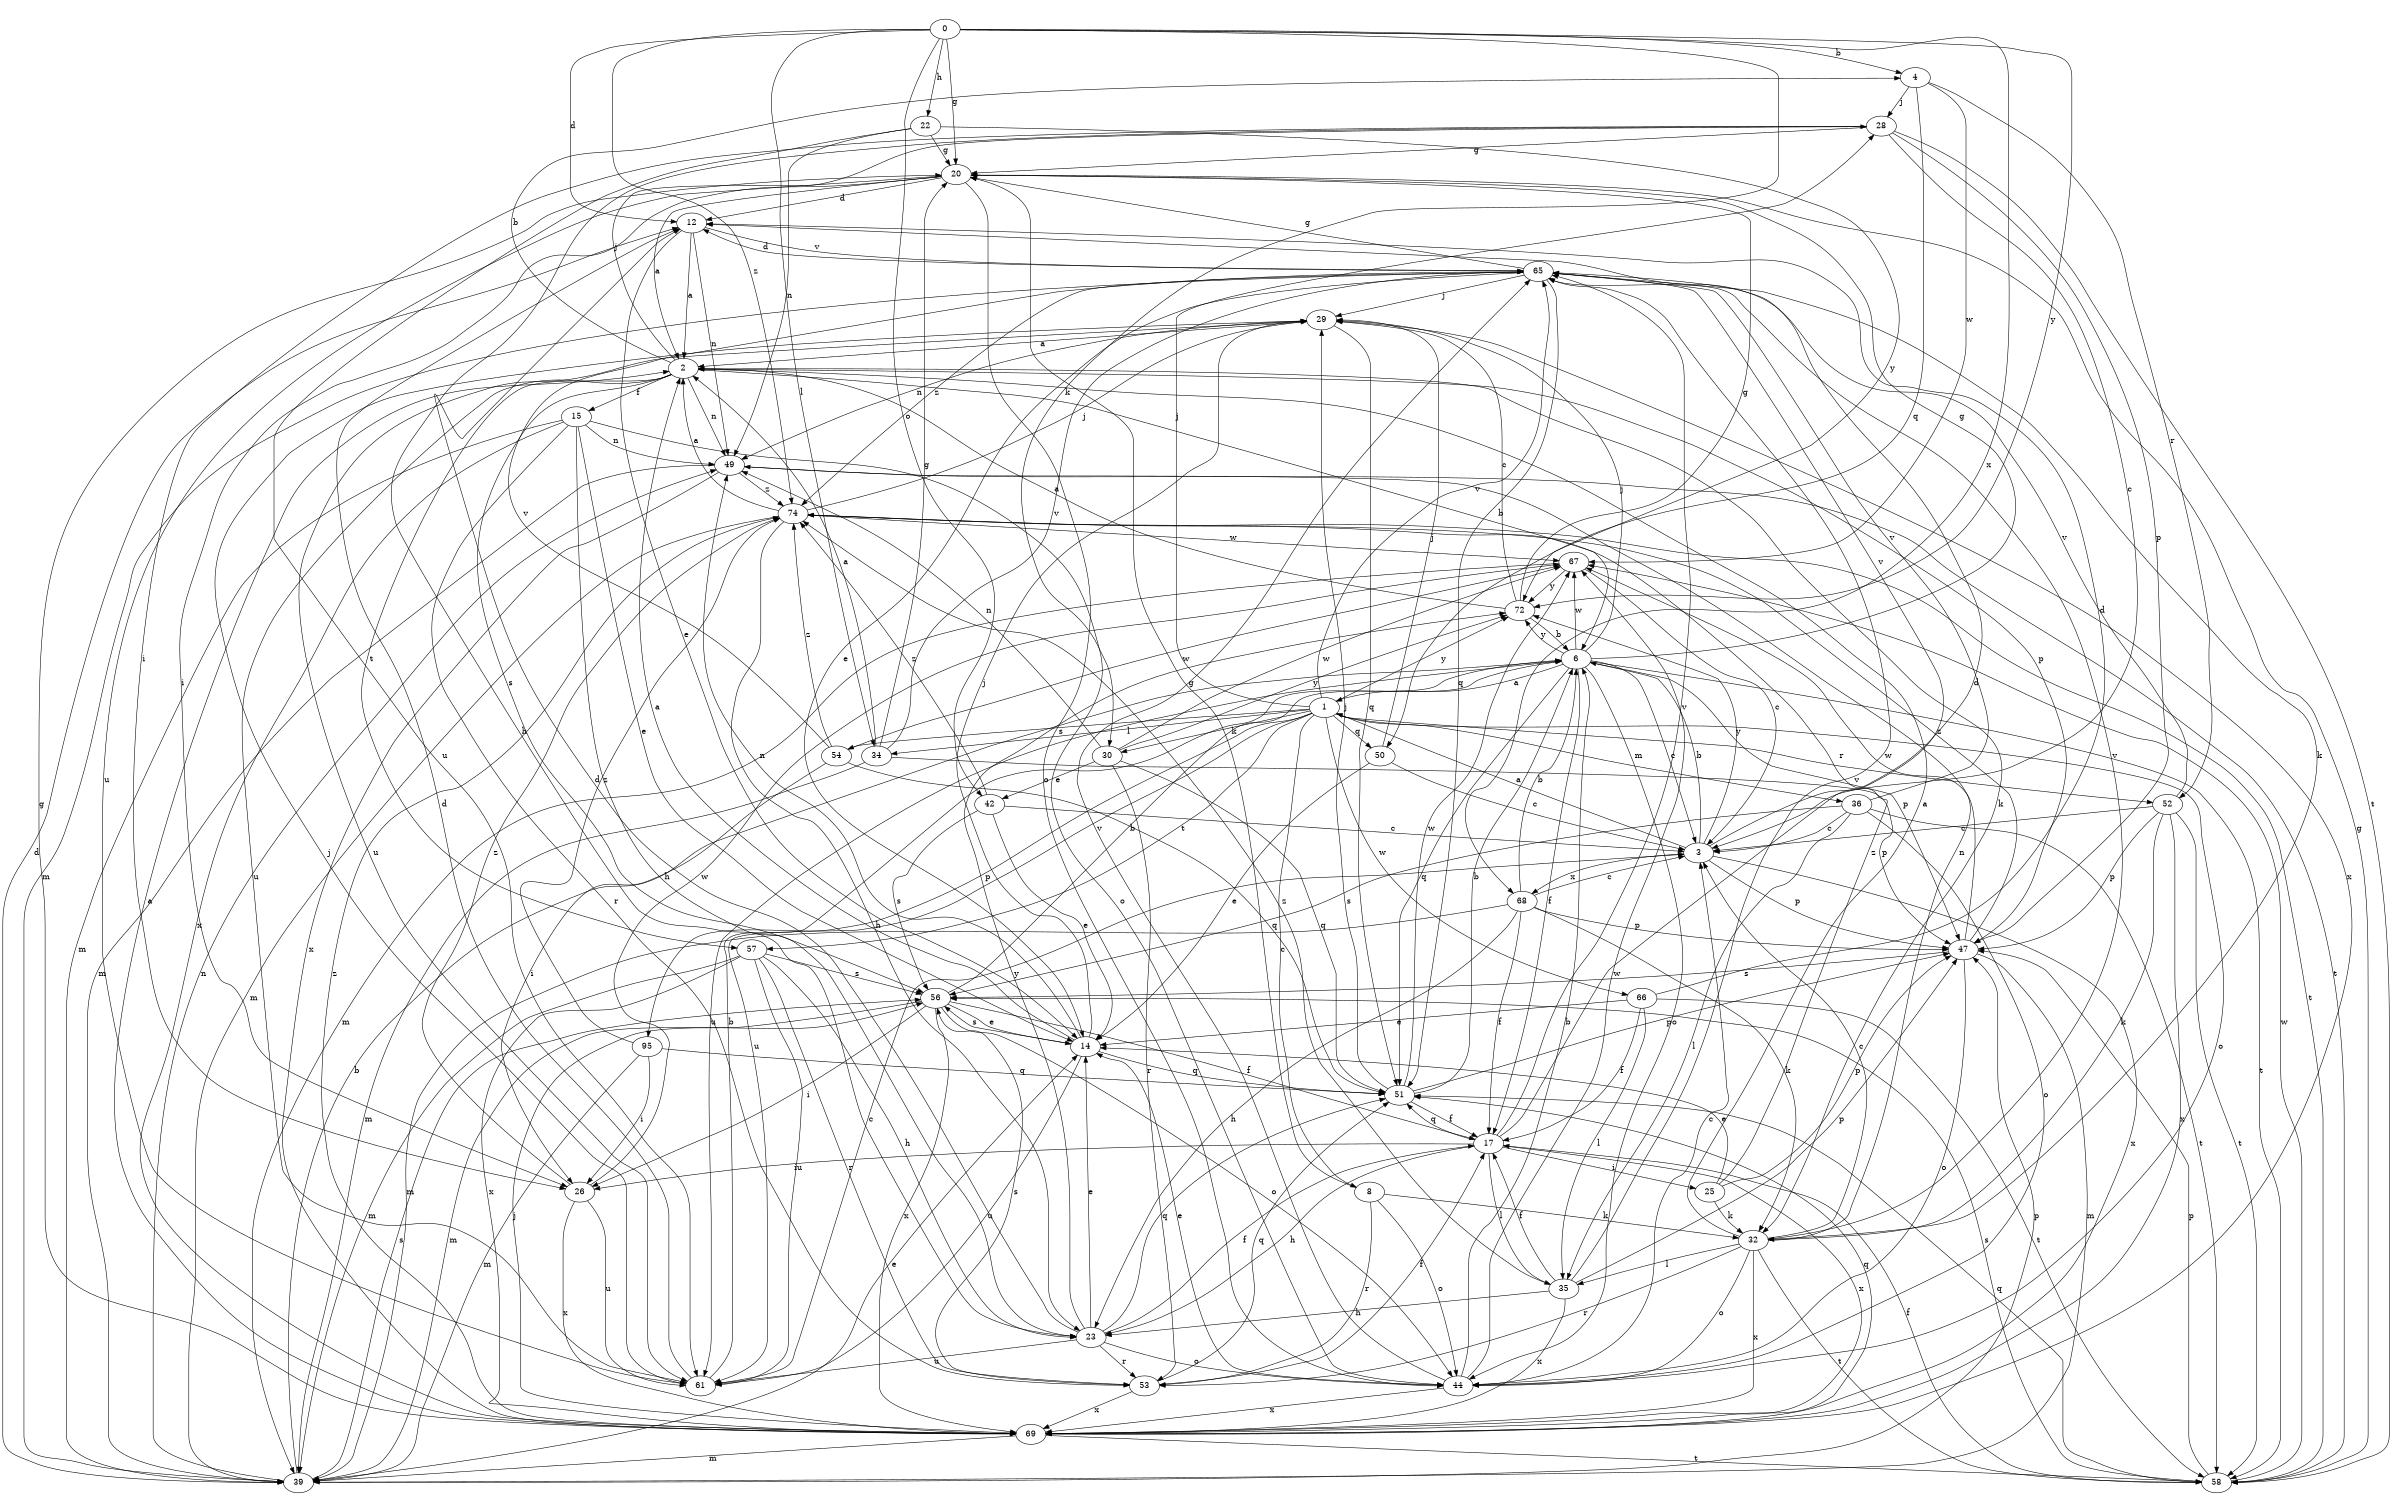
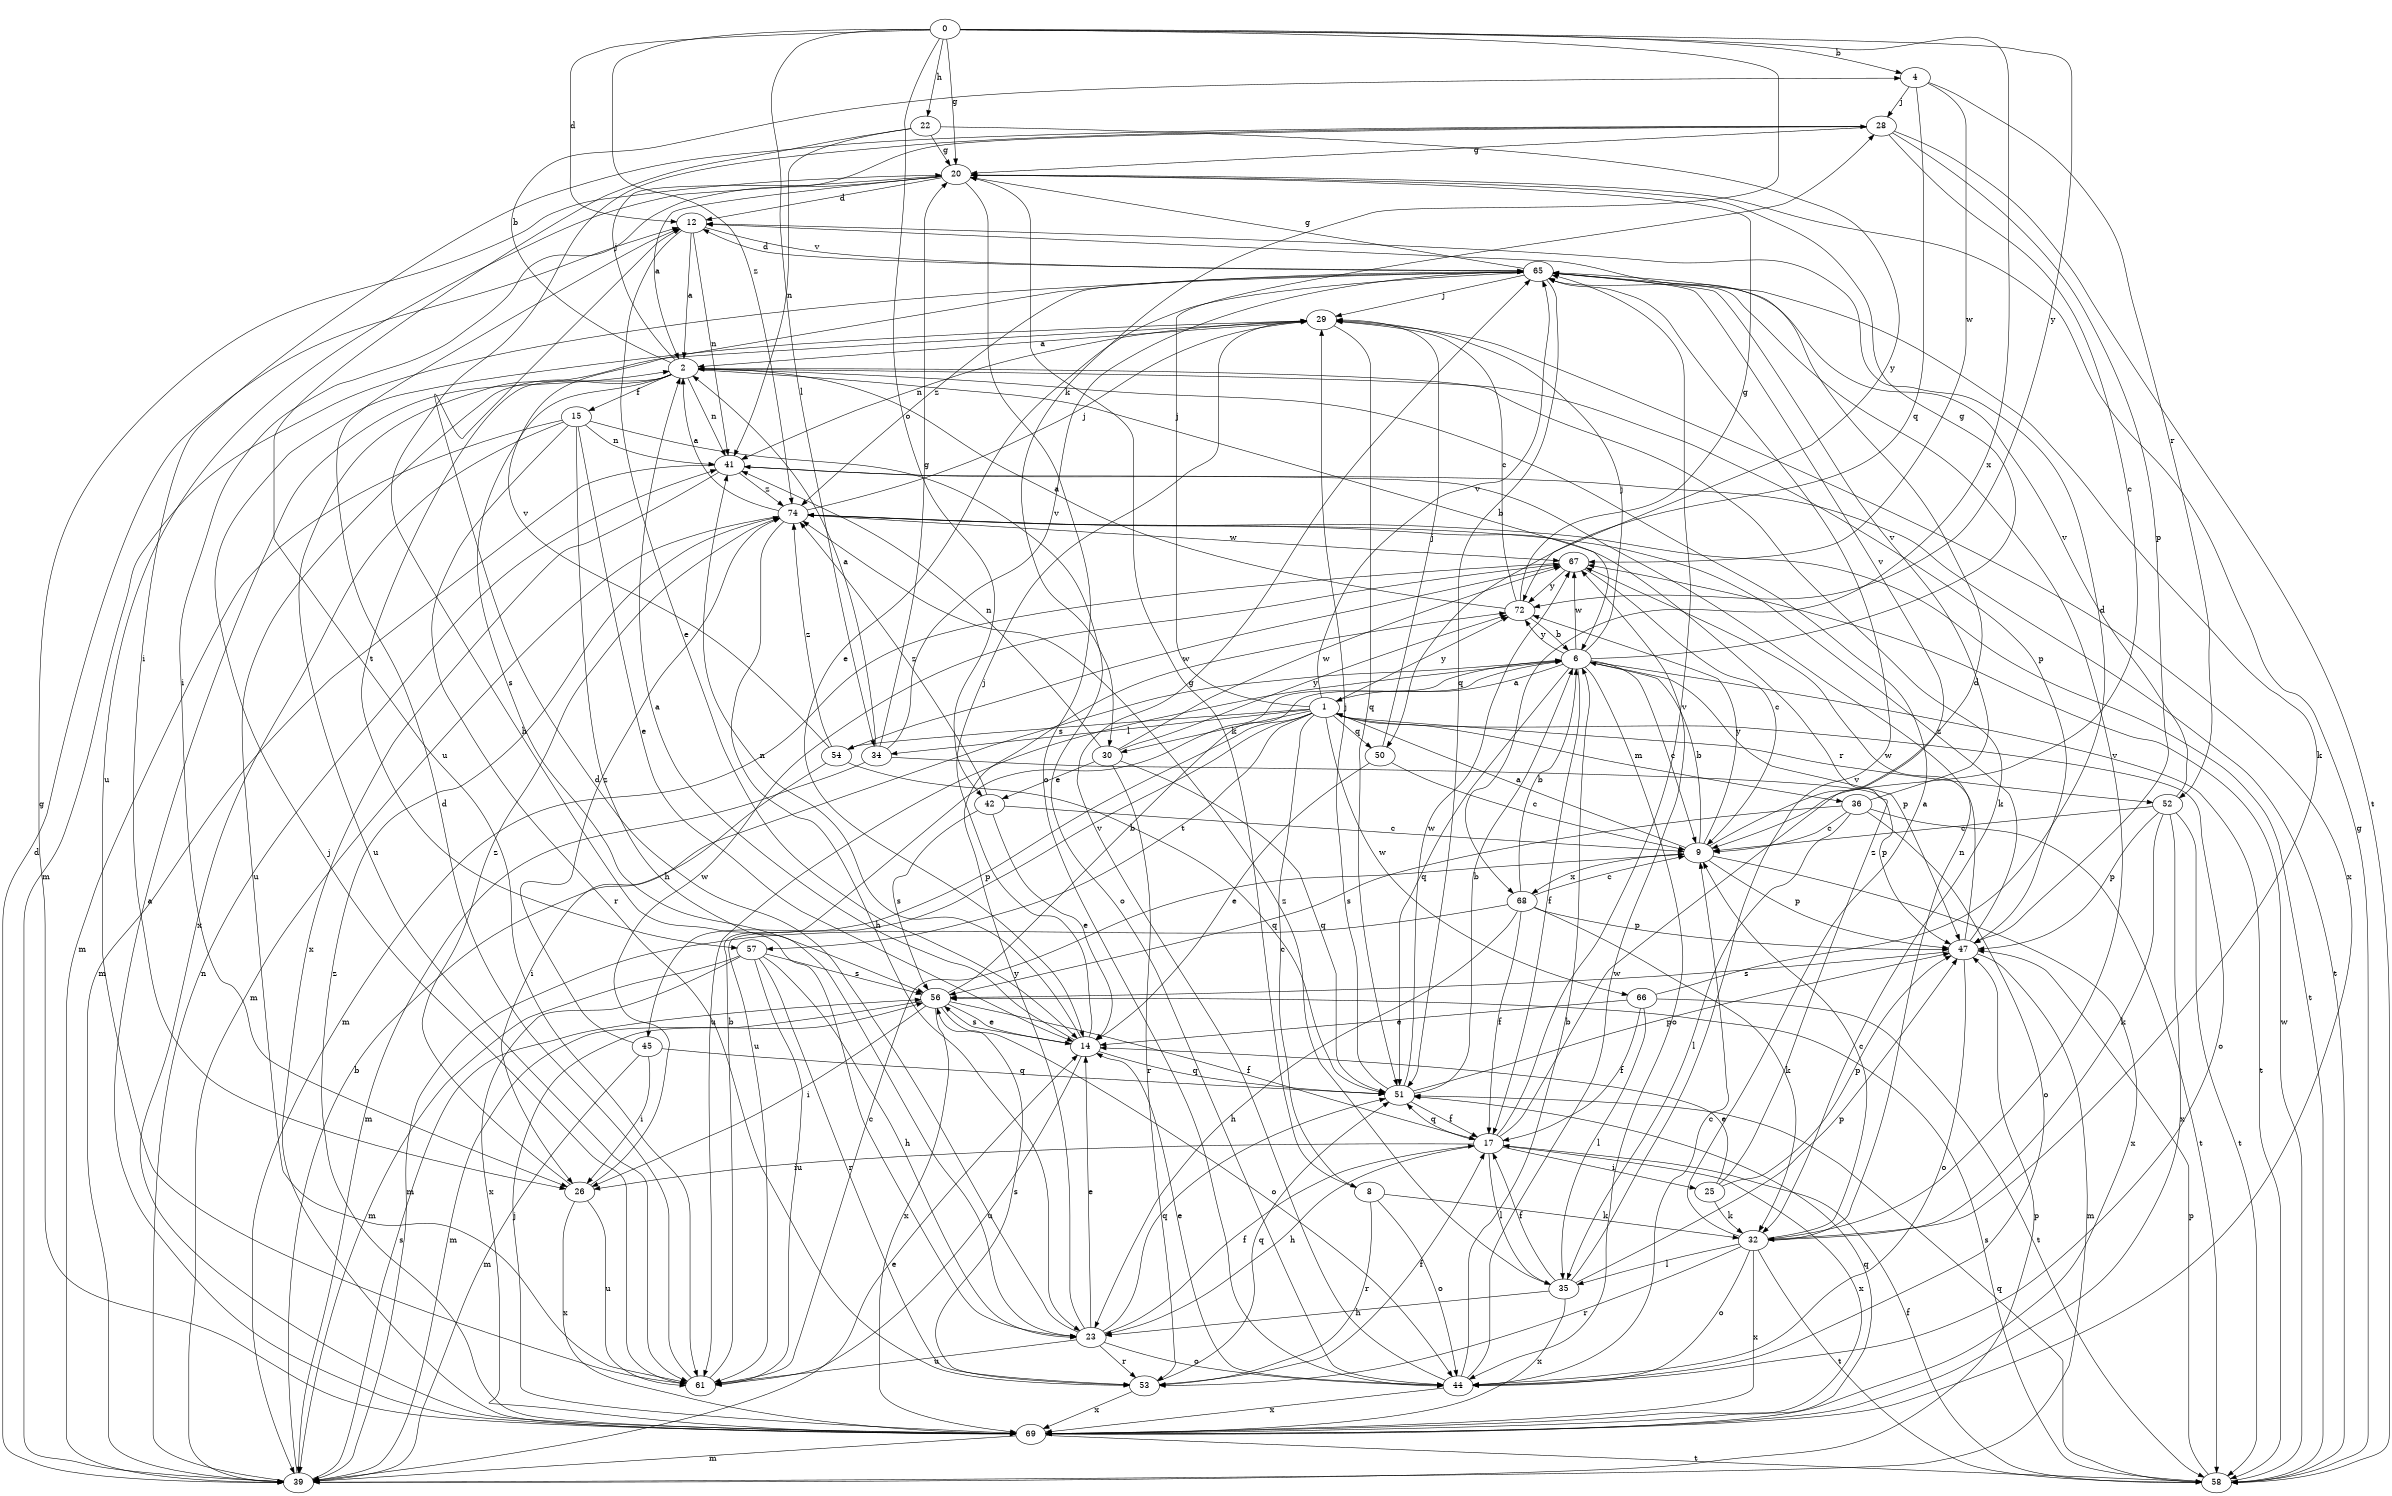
(730, 465) -> (730, 465)
(1699, 853) -> (1699, 853)
(647, 1047) -> (647, 1047)
